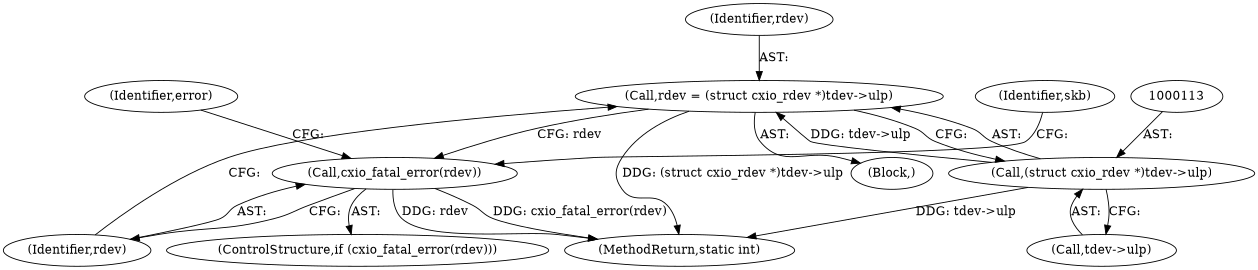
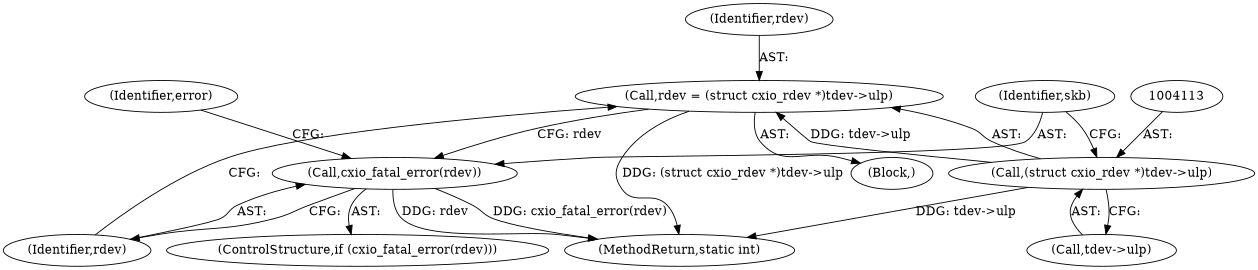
(1177, 96) -> (1177, 96)
(925, 135) -> (1082, 129)
(1054, 135) -> (1054, 135)
